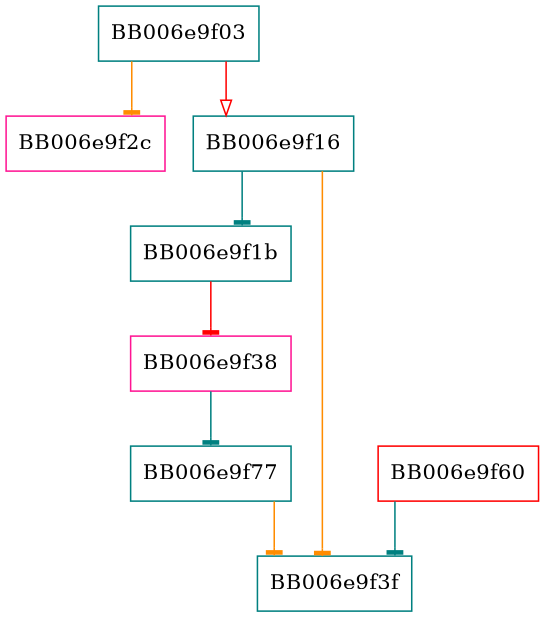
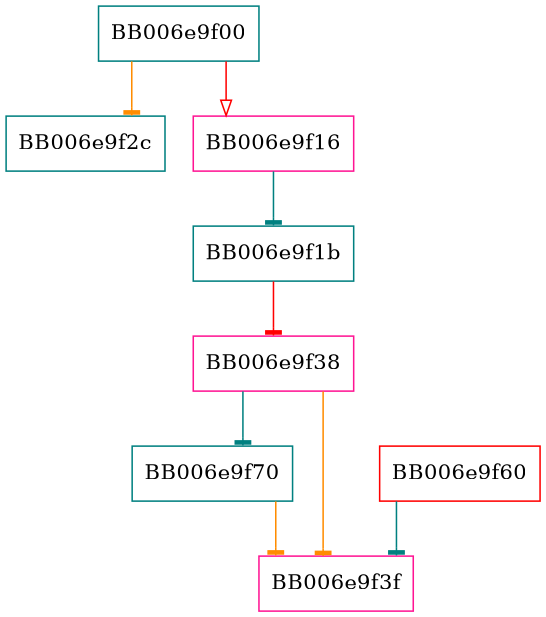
(179, 34) -> (179, 34)
(86, 144) -> (86, 144)
(273, 144) -> (273, 144)
(322, 360) -> (323, 470)
(211, 474) -> (212, 474)
(335, 584) -> (336, 584)
